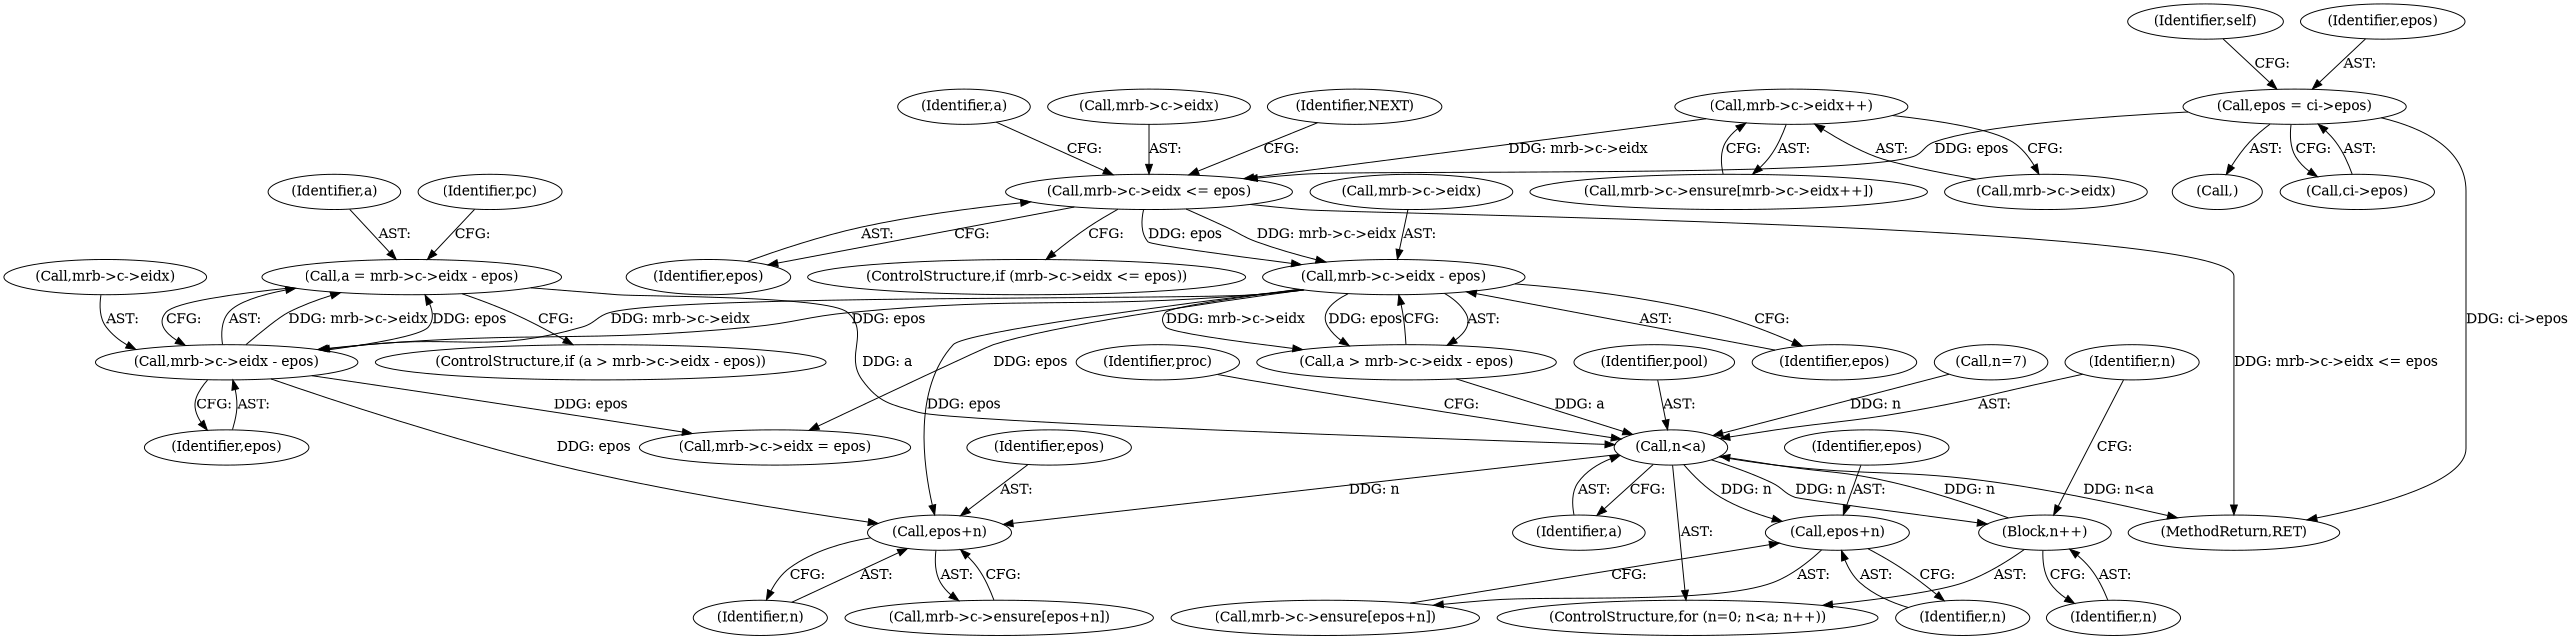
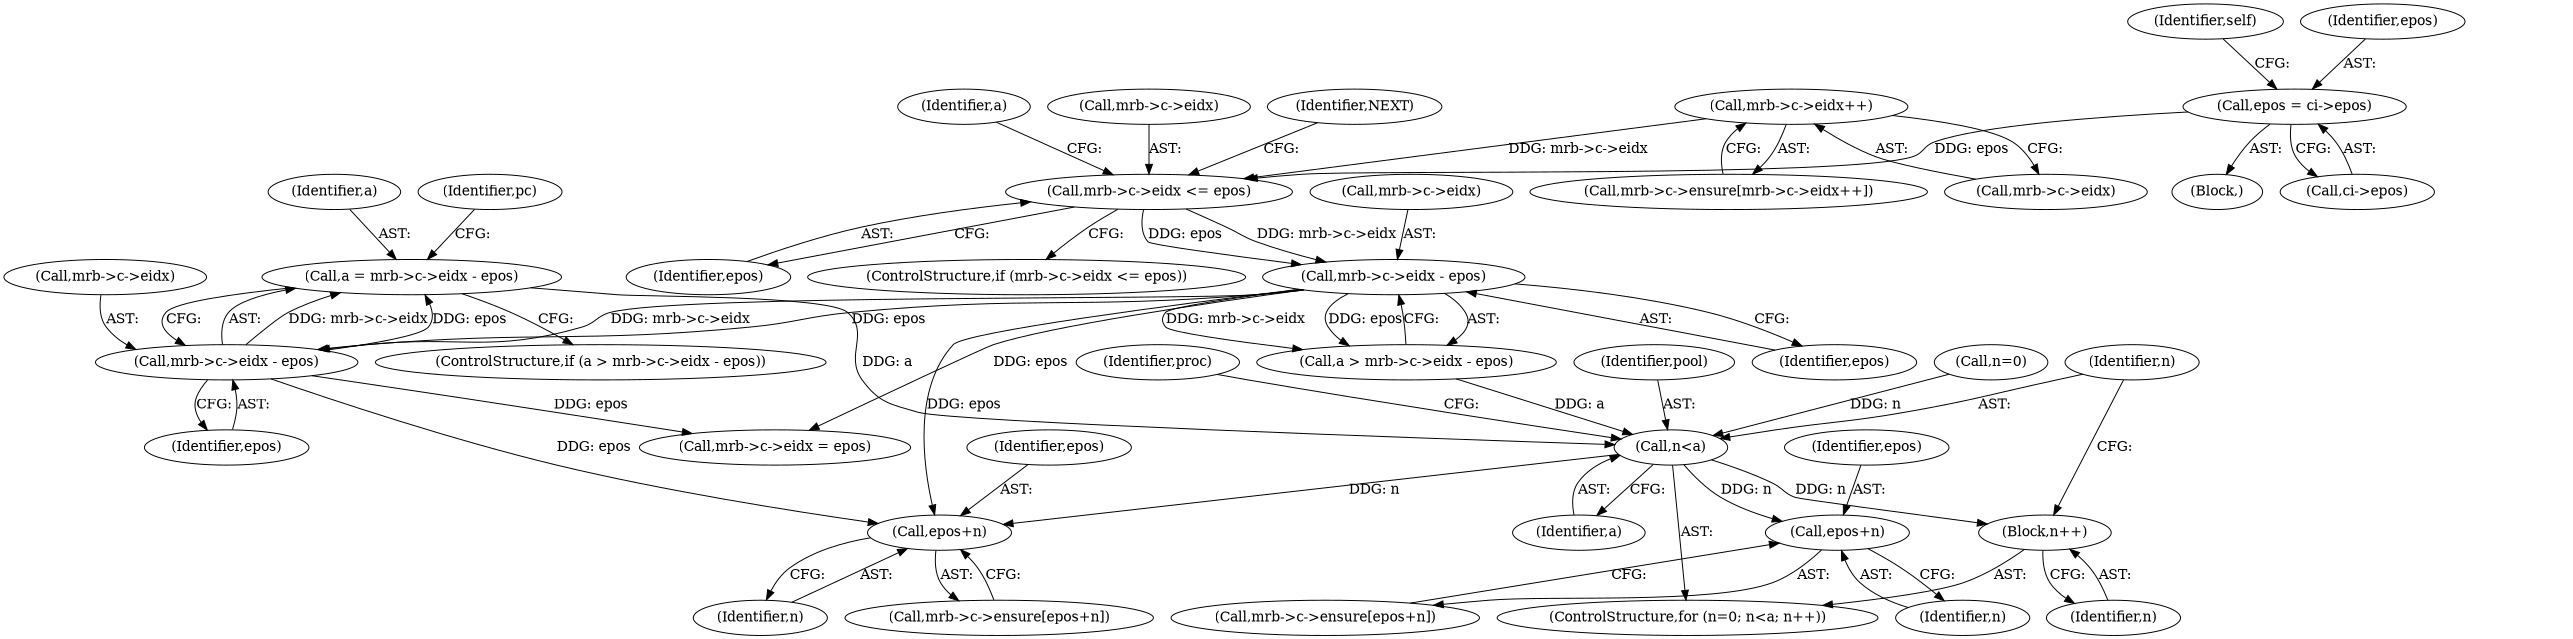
(2217, 192) -> (2217, 192)
(1991, 362) -> (1991, 362)
(1878, 479) -> none
(2234, 533) -> none
